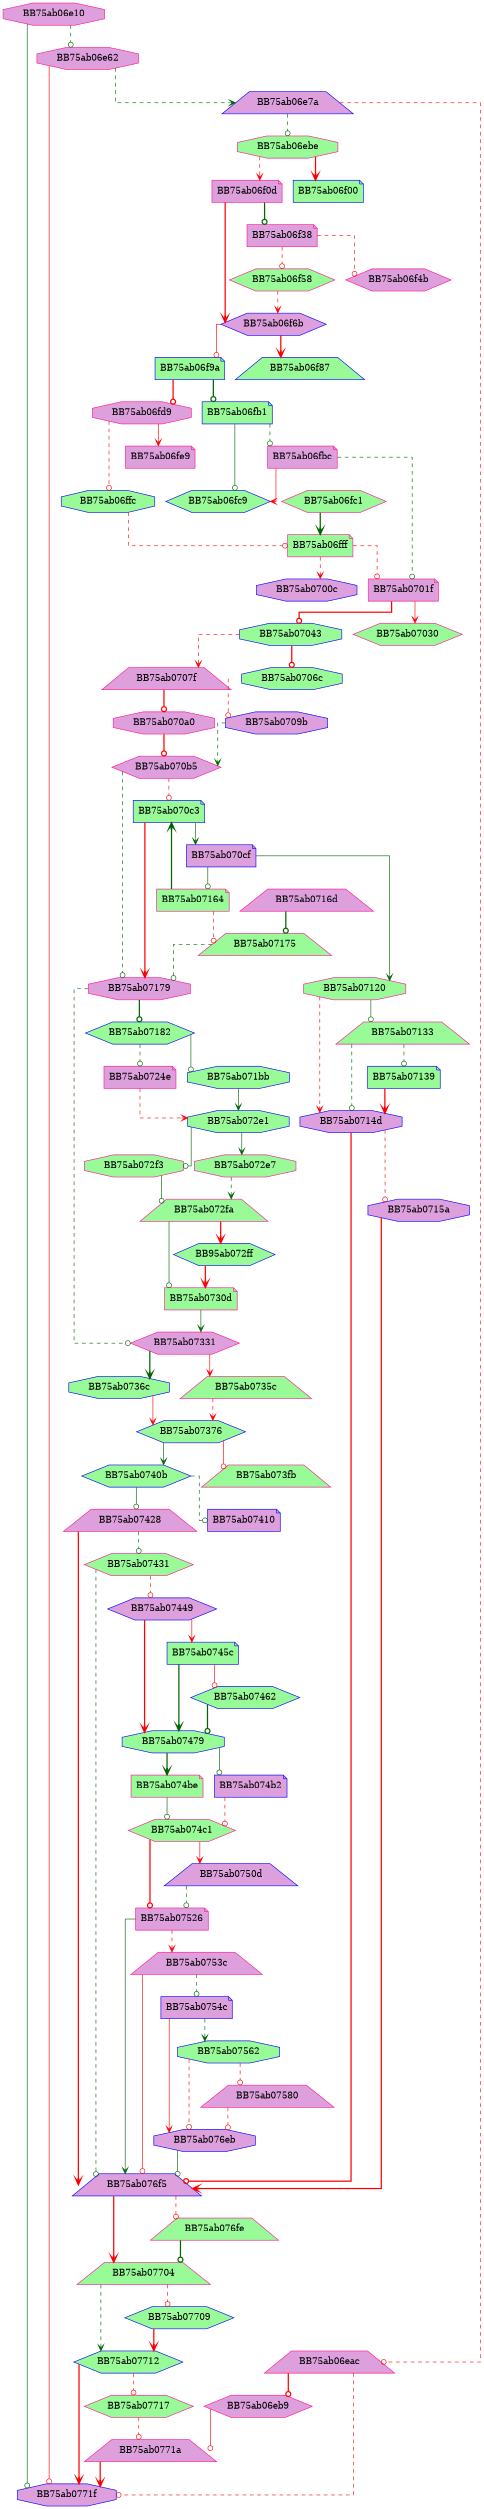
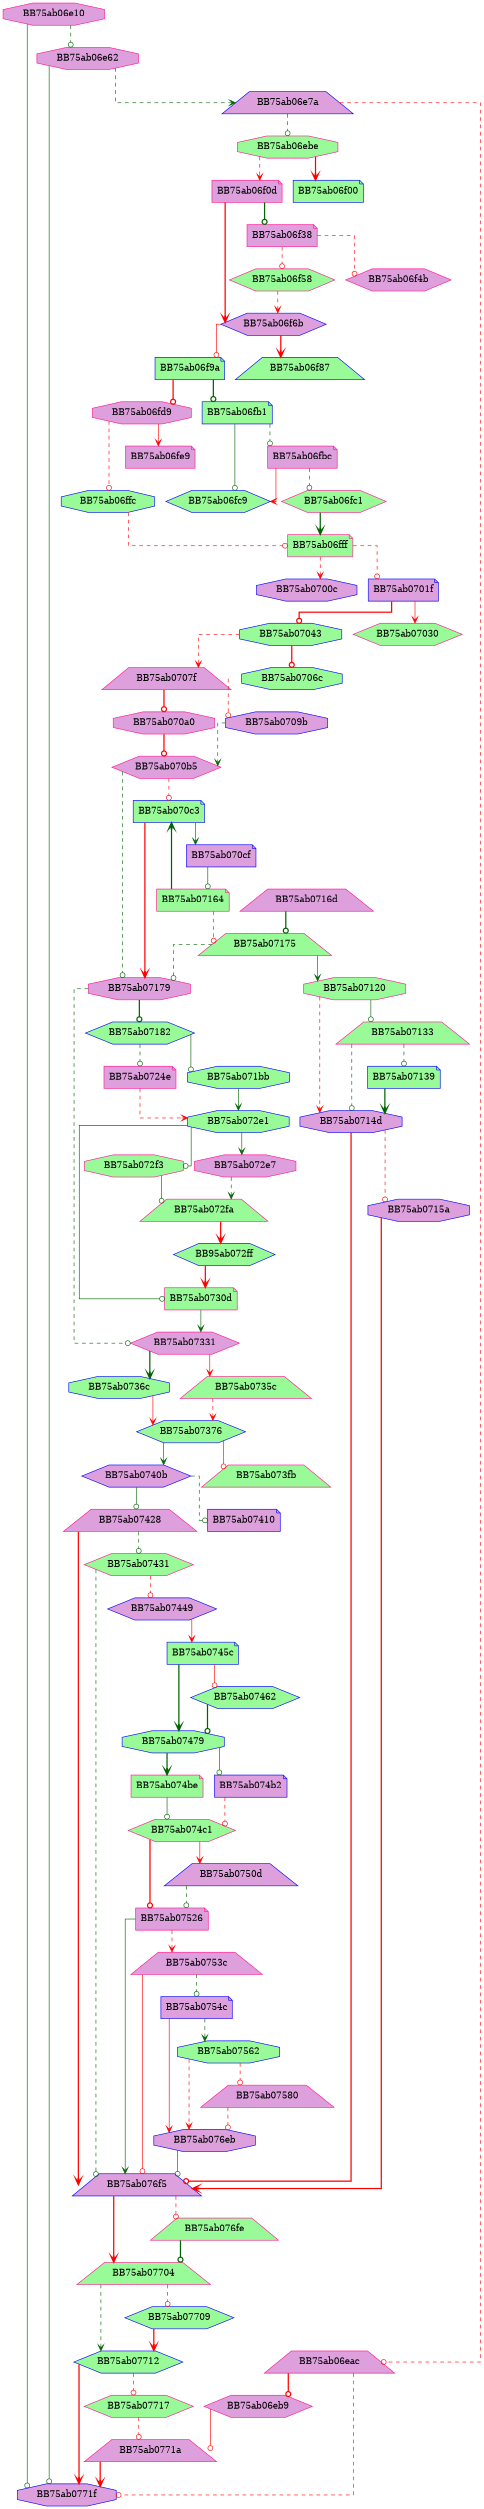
(412, 478) -> (309, 477)
(403, 590) -> (403, 590)
(382, 856) -> (318, 965)
(385, 1098) -> (385, 1098)
(245, 1166) -> (245, 1166)
(169, 1252) -> (79, 1198)
(49, 1272) -> (49, 1272)
(136, 1476) -> (136, 1476)
(145, 1673) -> none
(189, 2092) -> (189, 2092)
